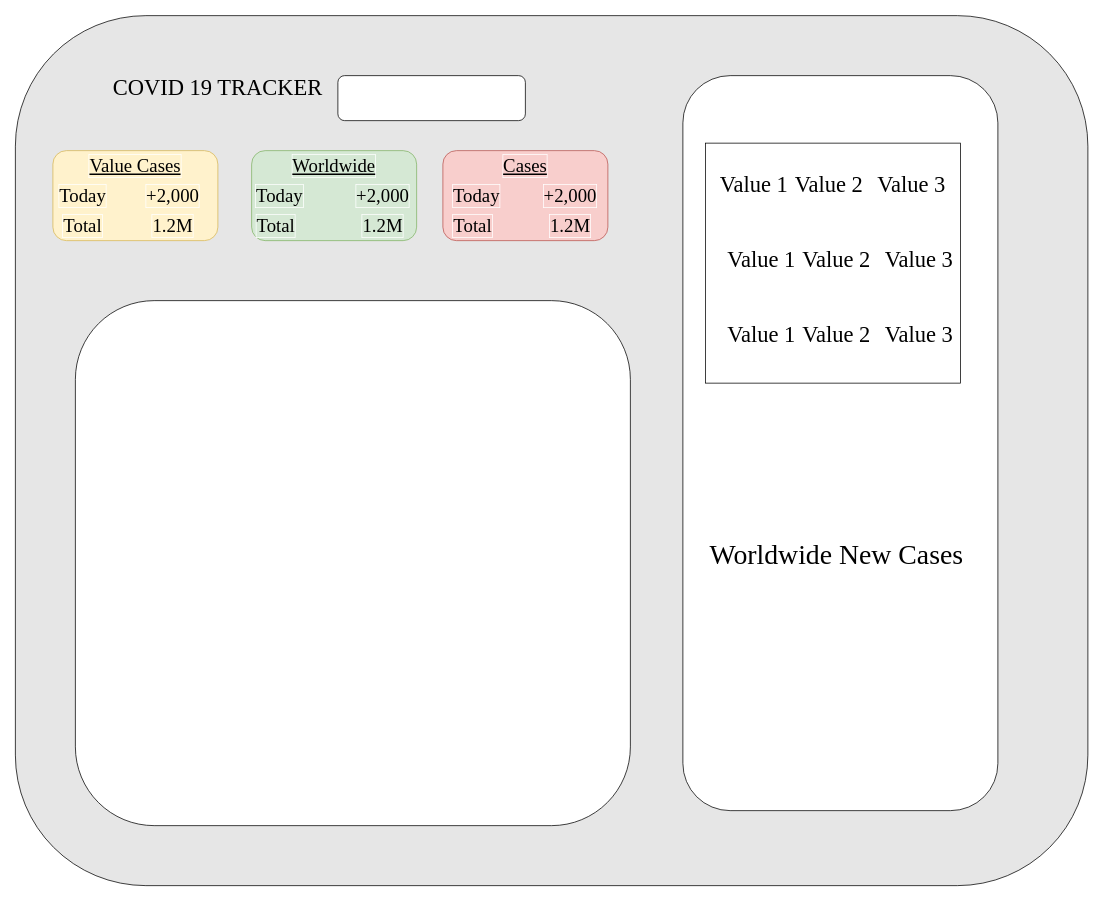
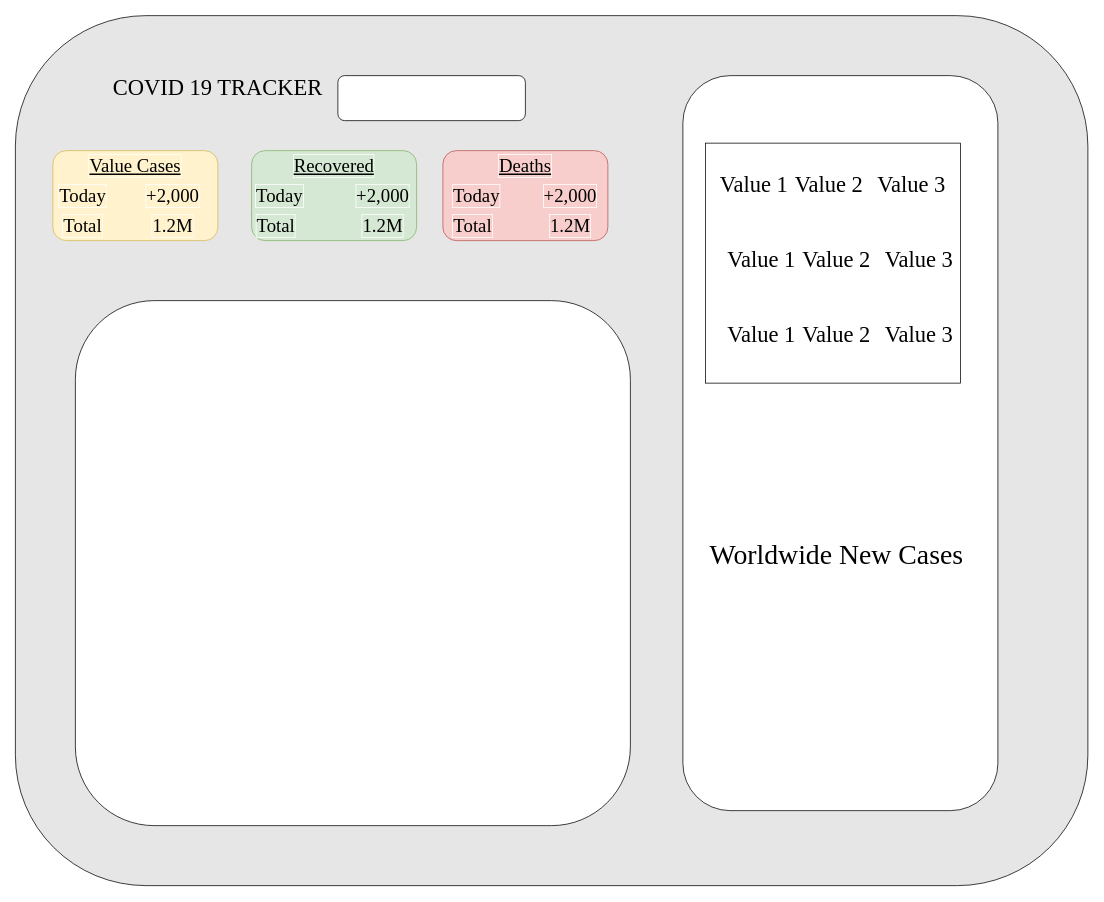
(334, 165) -> (334, 165)
(525, 165) -> (525, 165)
